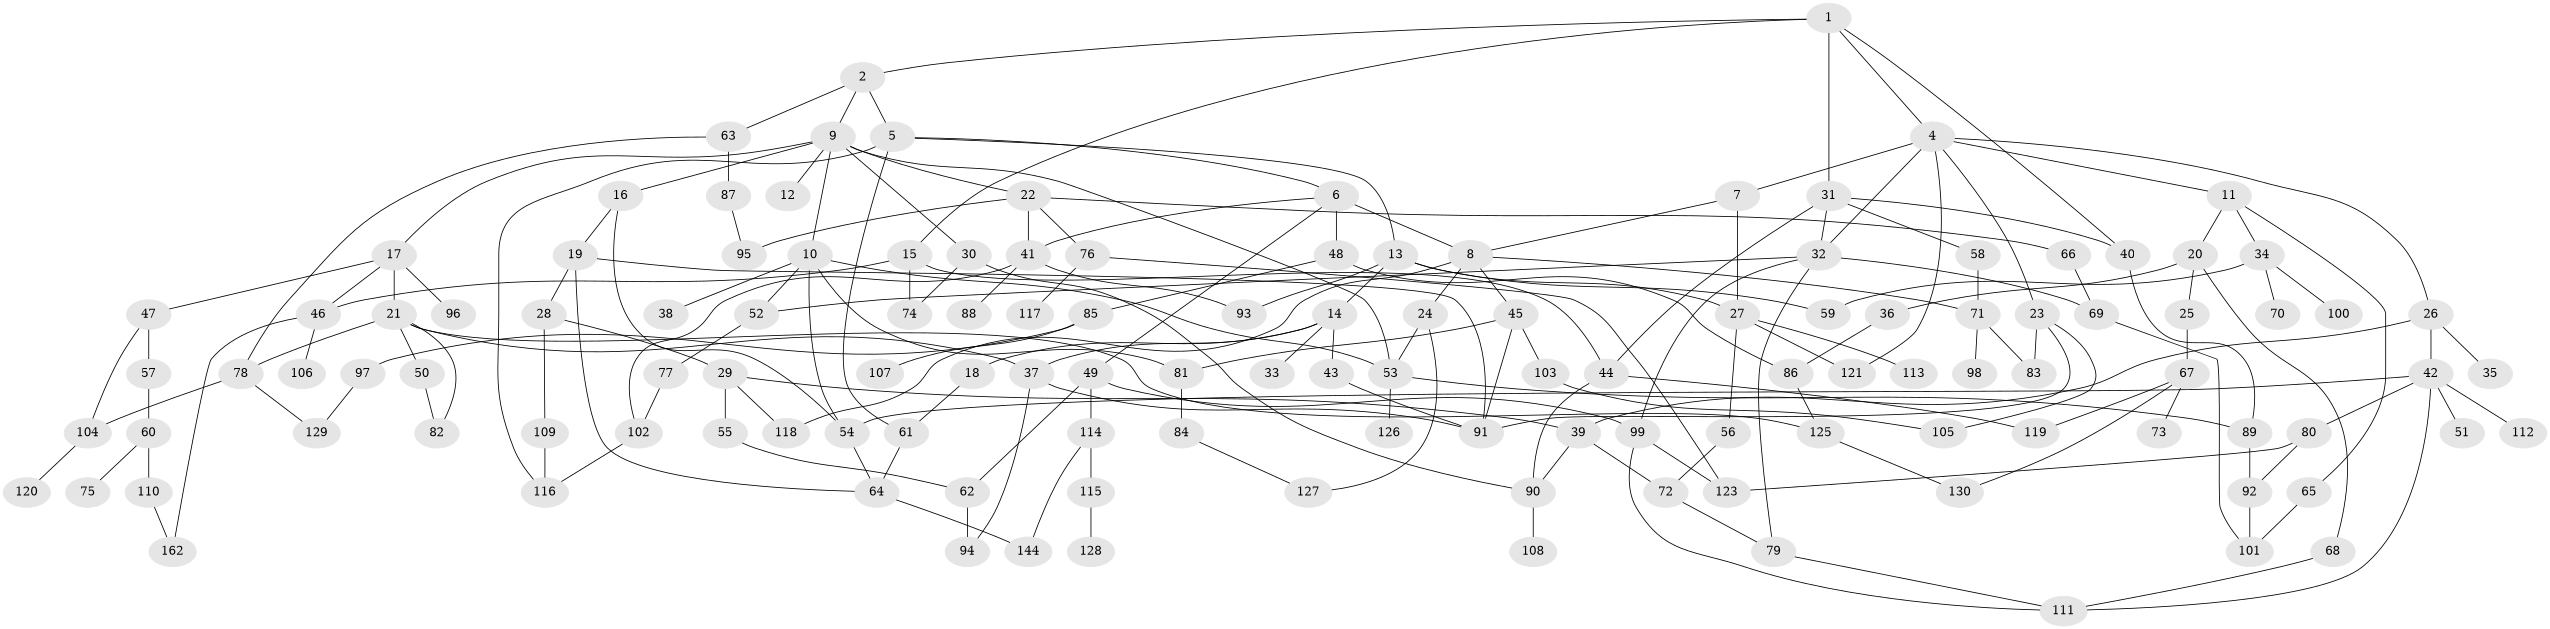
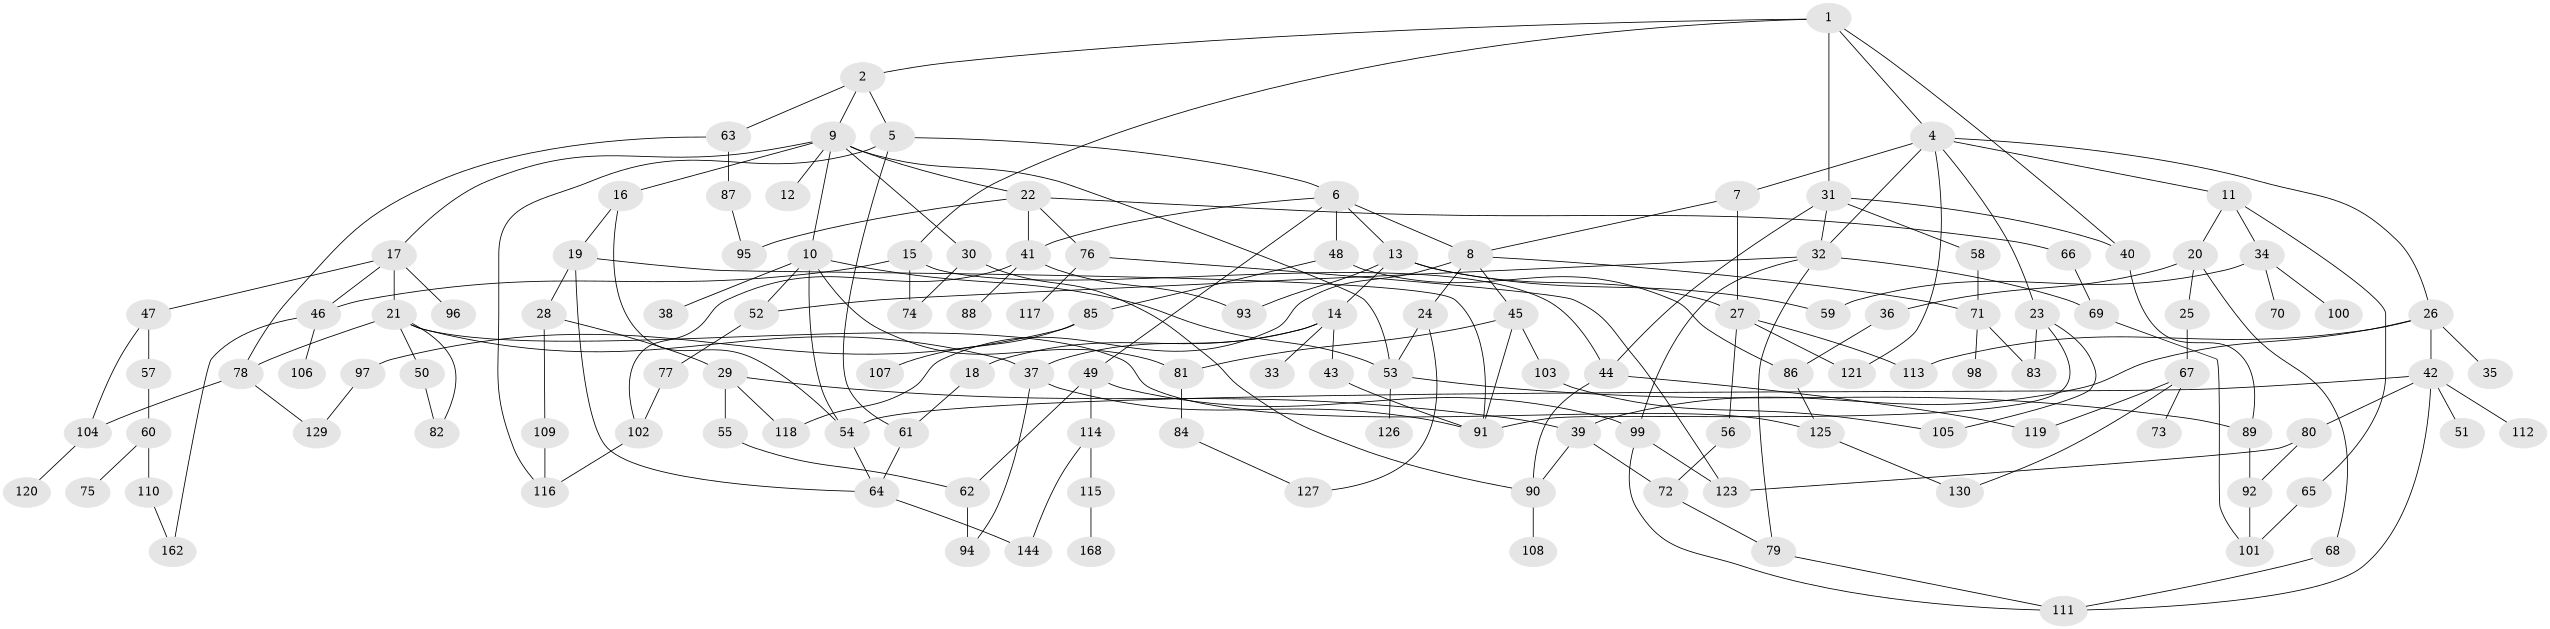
(1175, 152) -> (1366, 226)
none -> (2134, 337)
(1091, 552) -> (1091, 552)
